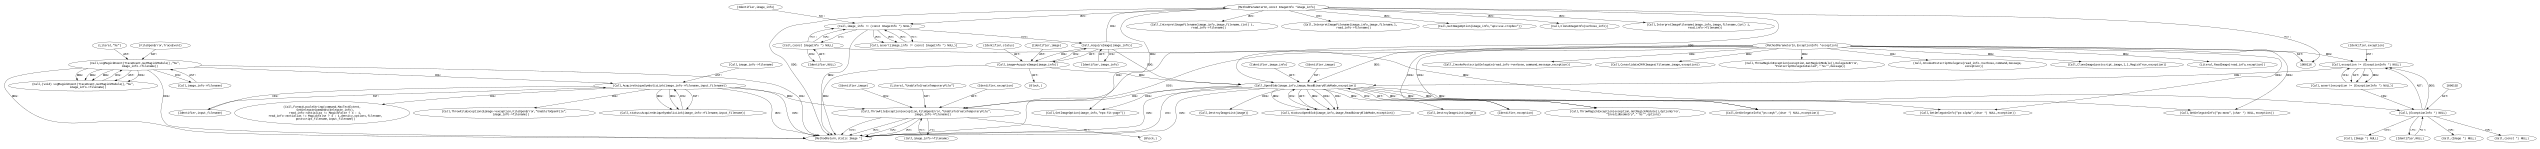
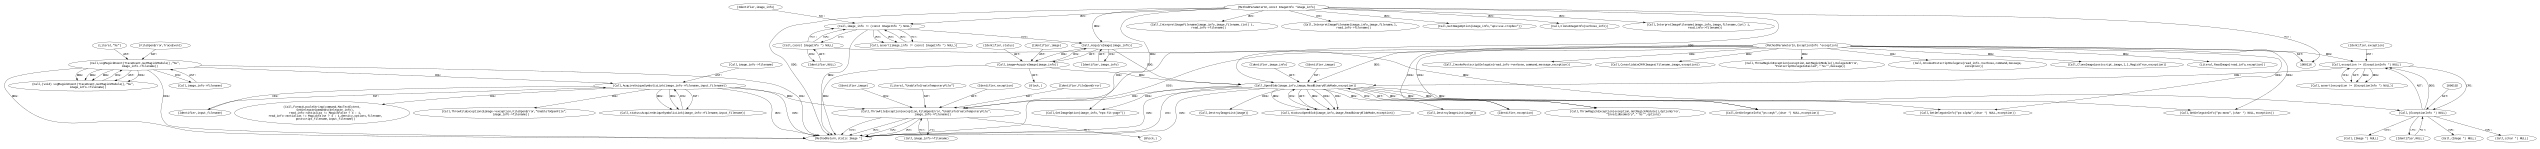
(1120, 14) -> (1151, 10)
none -> (1080, 86)
(2386, 99) -> (2459, 77)
(2512, 139) -> (2512, 139)
